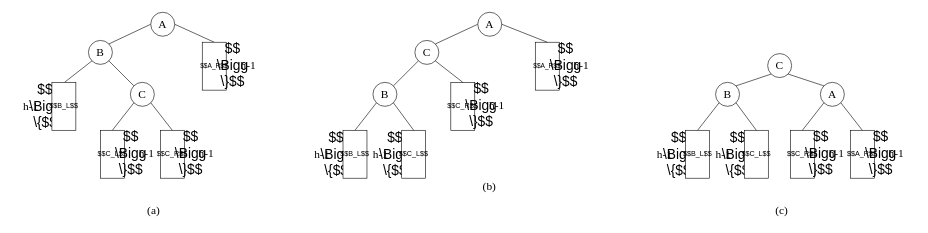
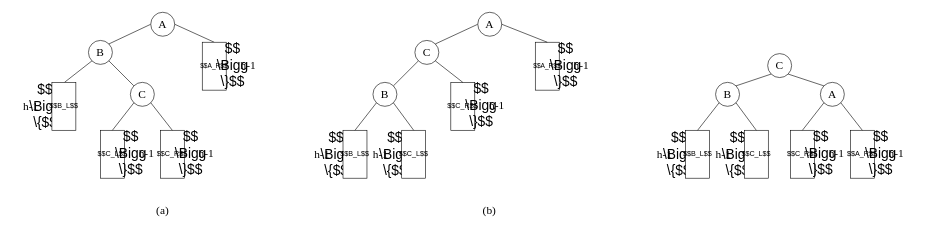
(491, 188) -> (491, 212)
(153, 212) -> (162, 212)
(784, 212) -> none
